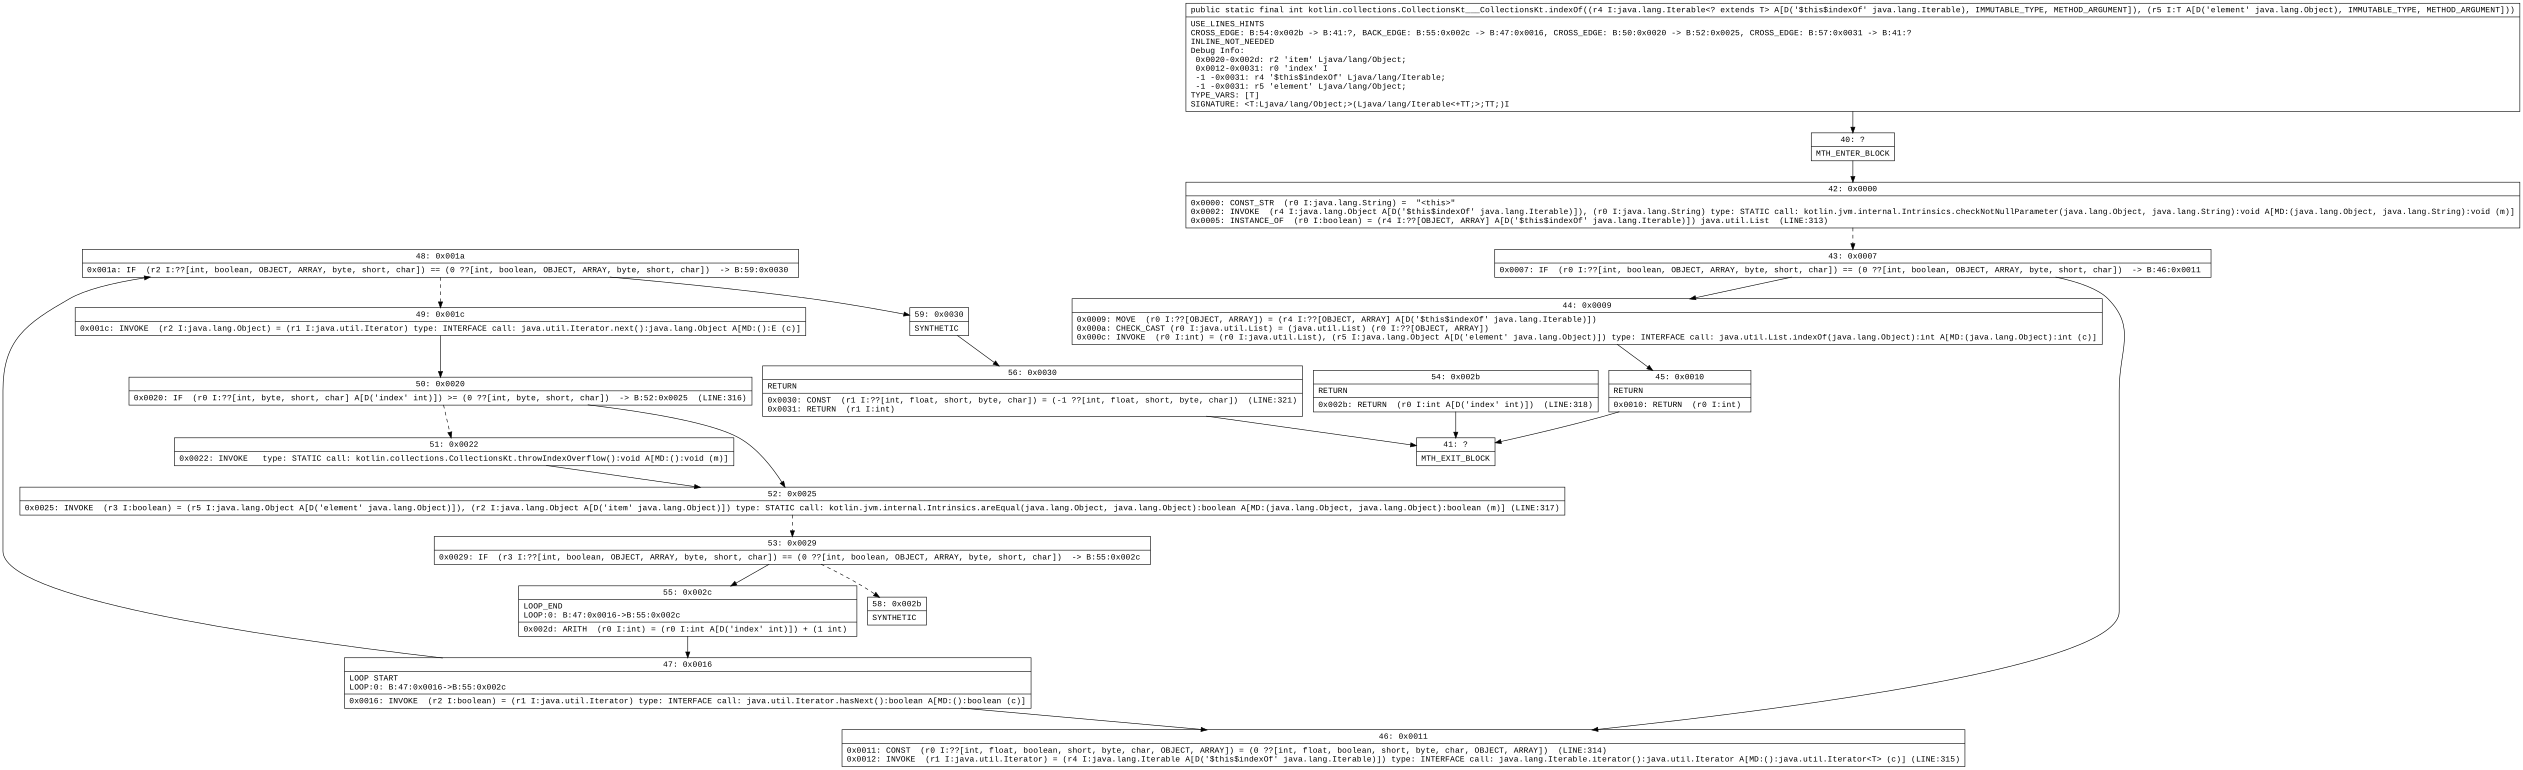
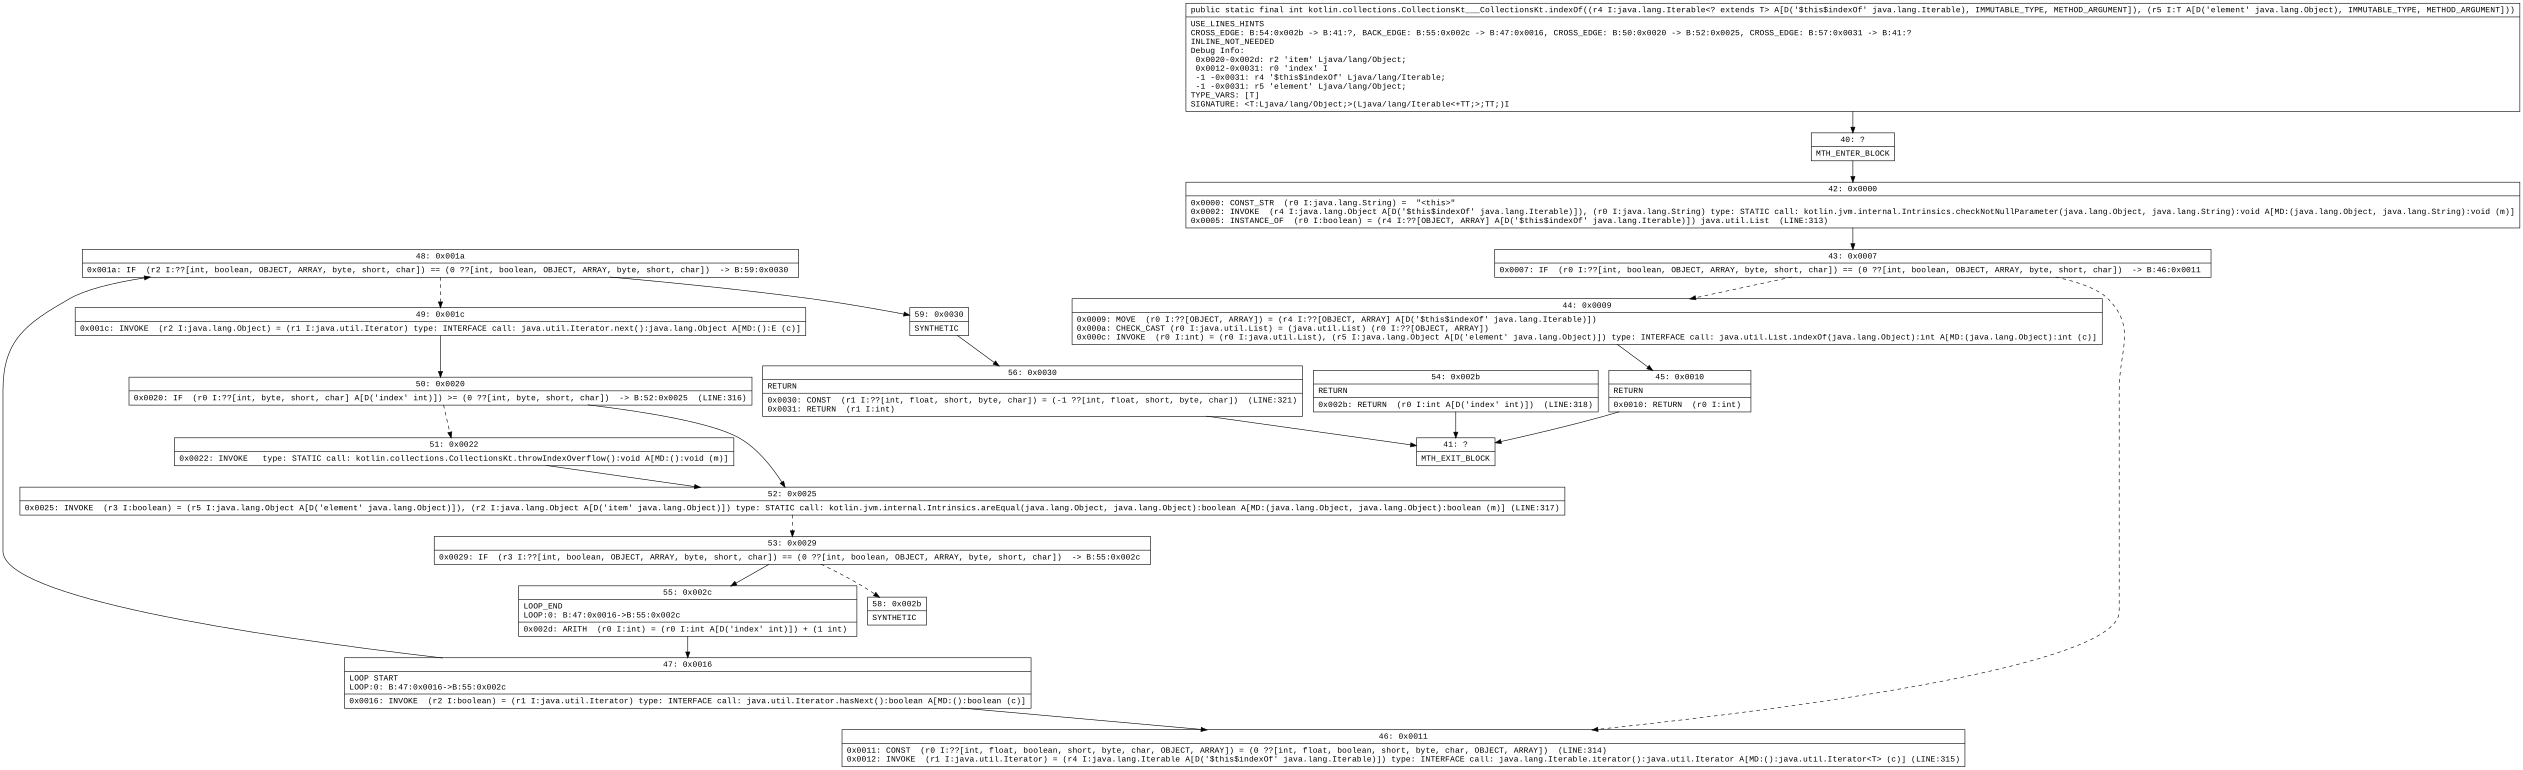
(1853, 236) -> (1853, 236)
(1744, 287) -> (1744, 287)
(2050, 654) -> (2050, 654)
